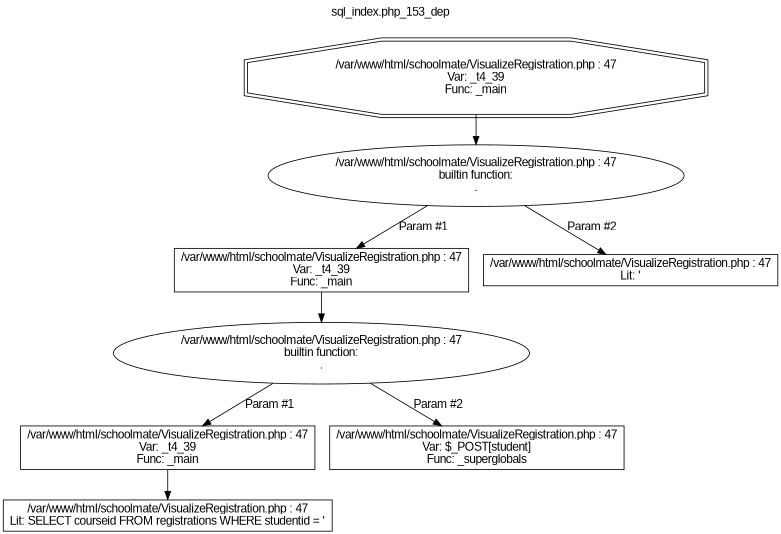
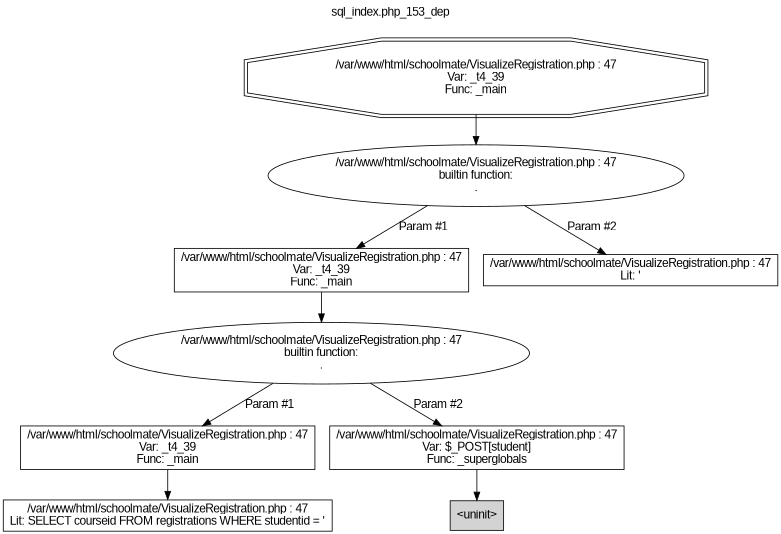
none -> (477, 516)
